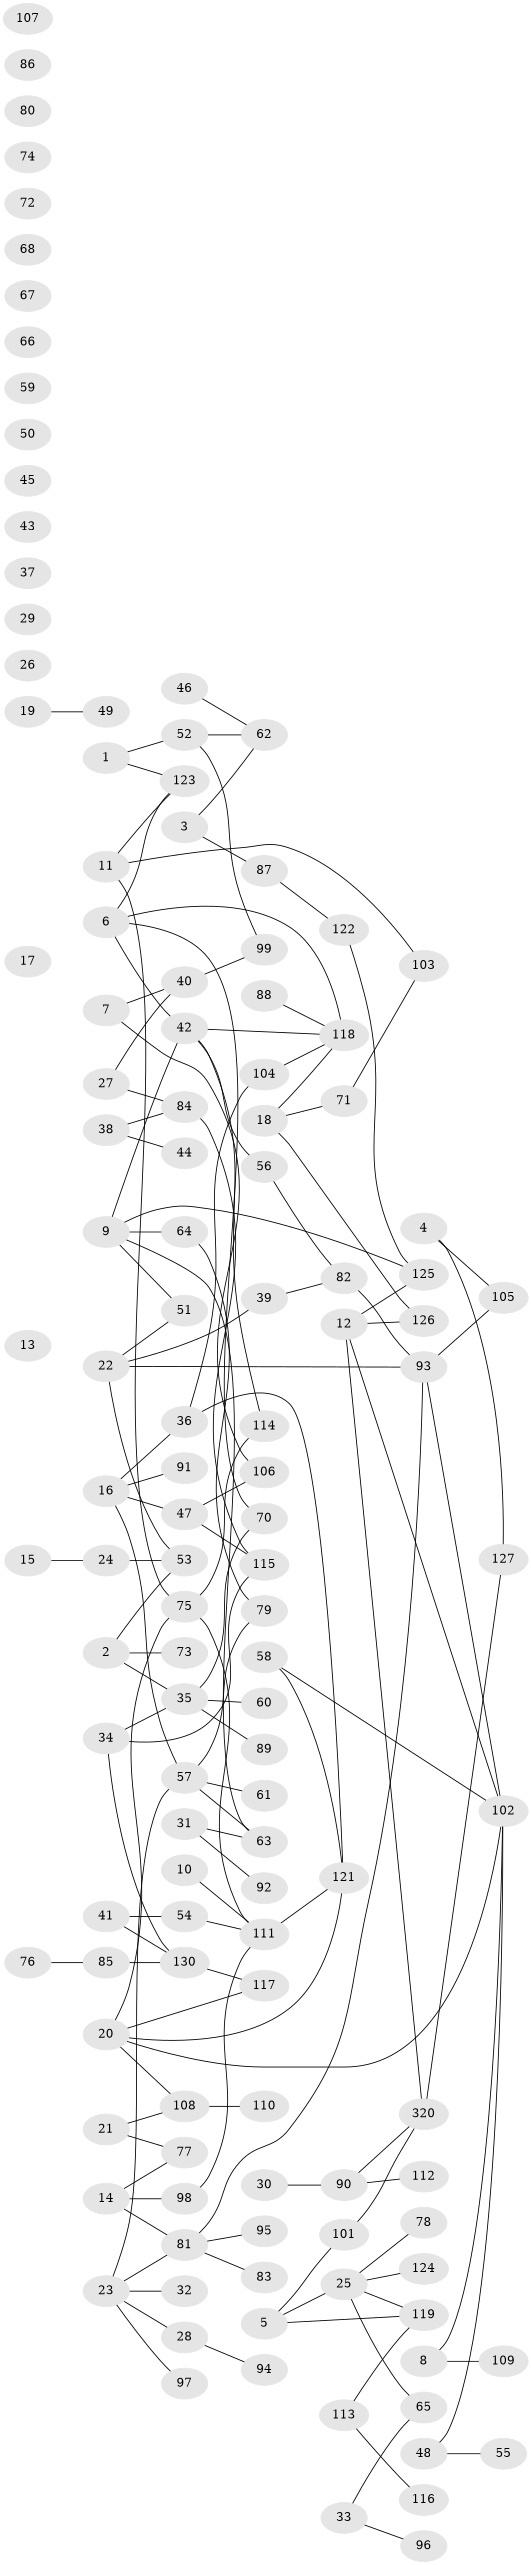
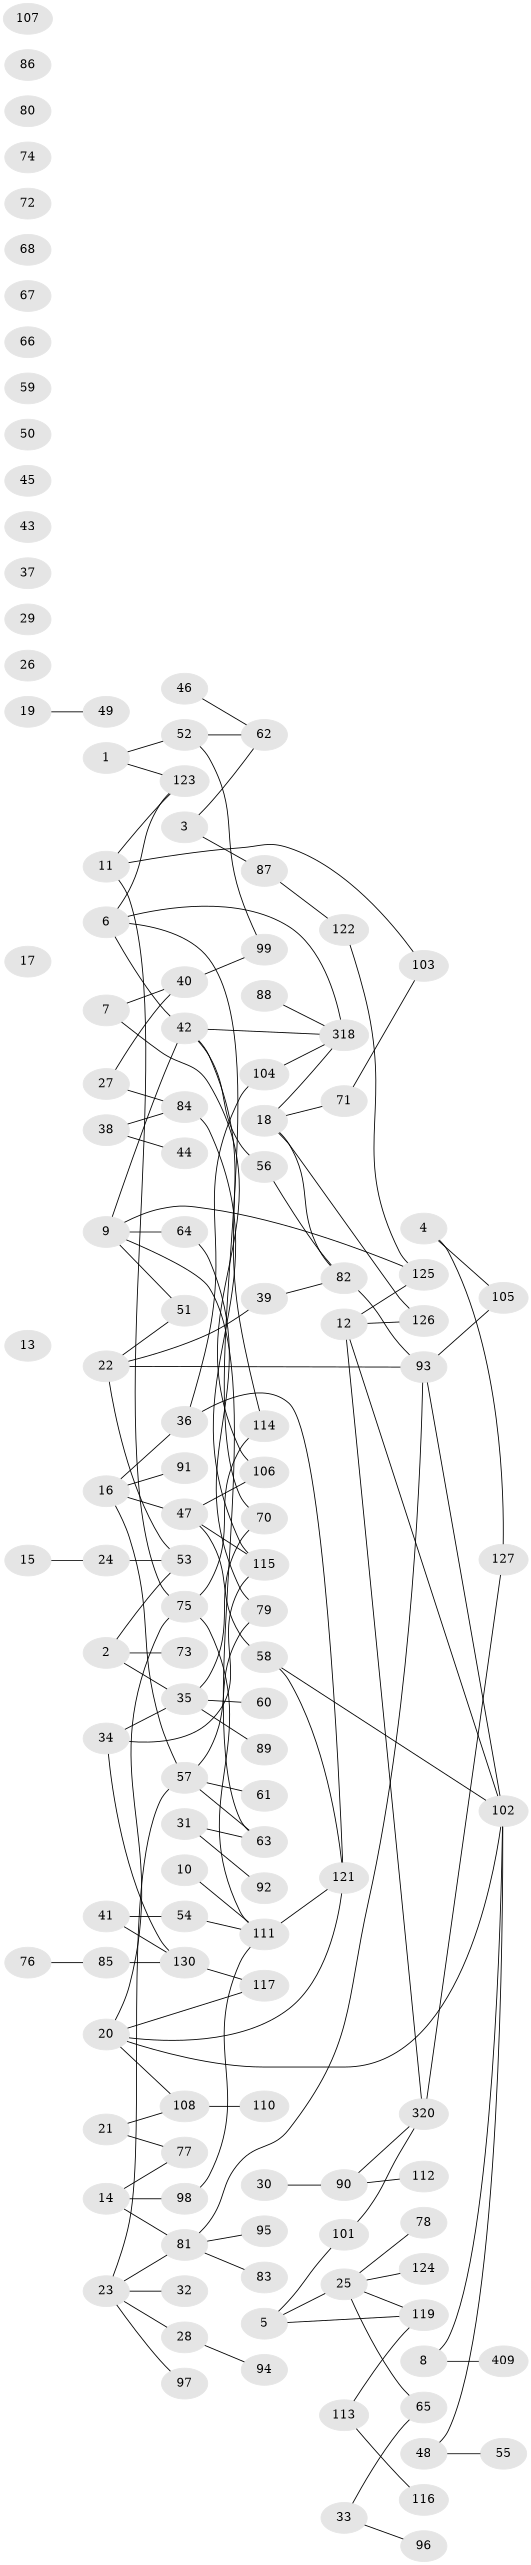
(344, 1035) -> (344, 1035)
none -> (305, 1199)
none -> (223, 1573)
(504, 2361) -> (504, 2361)
